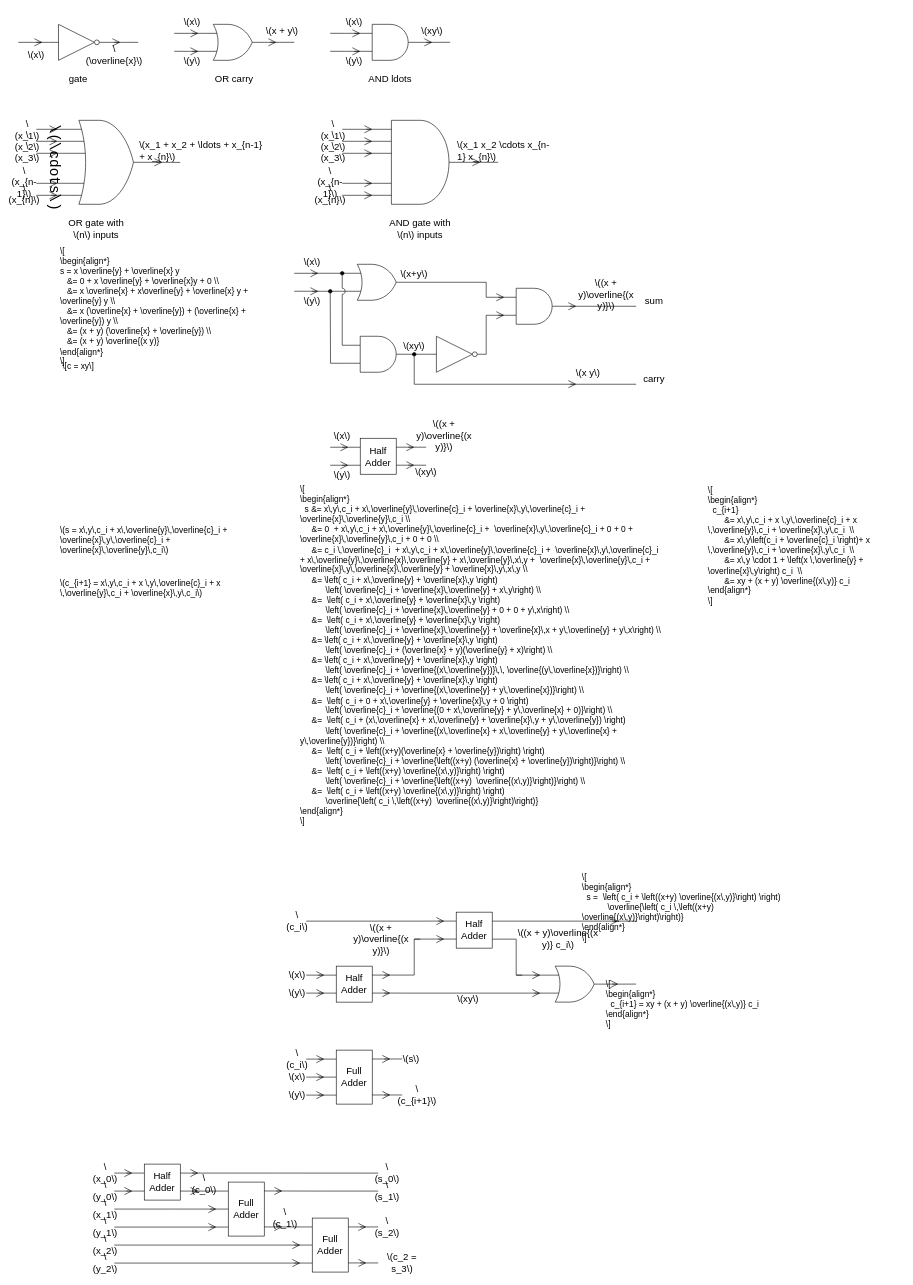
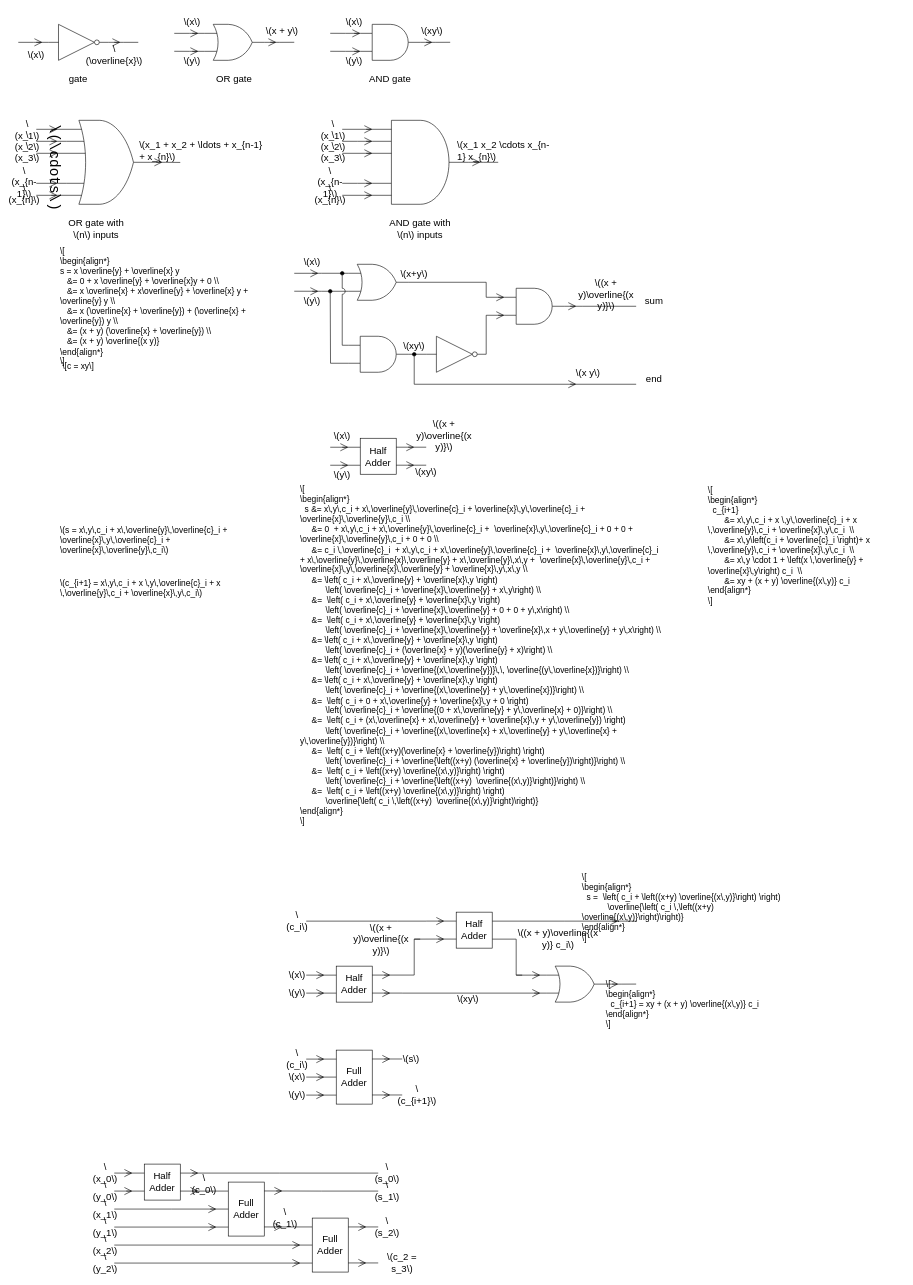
(234, 78) -> (234, 78)
(390, 78) -> (390, 78)
(654, 378) -> (654, 378)
